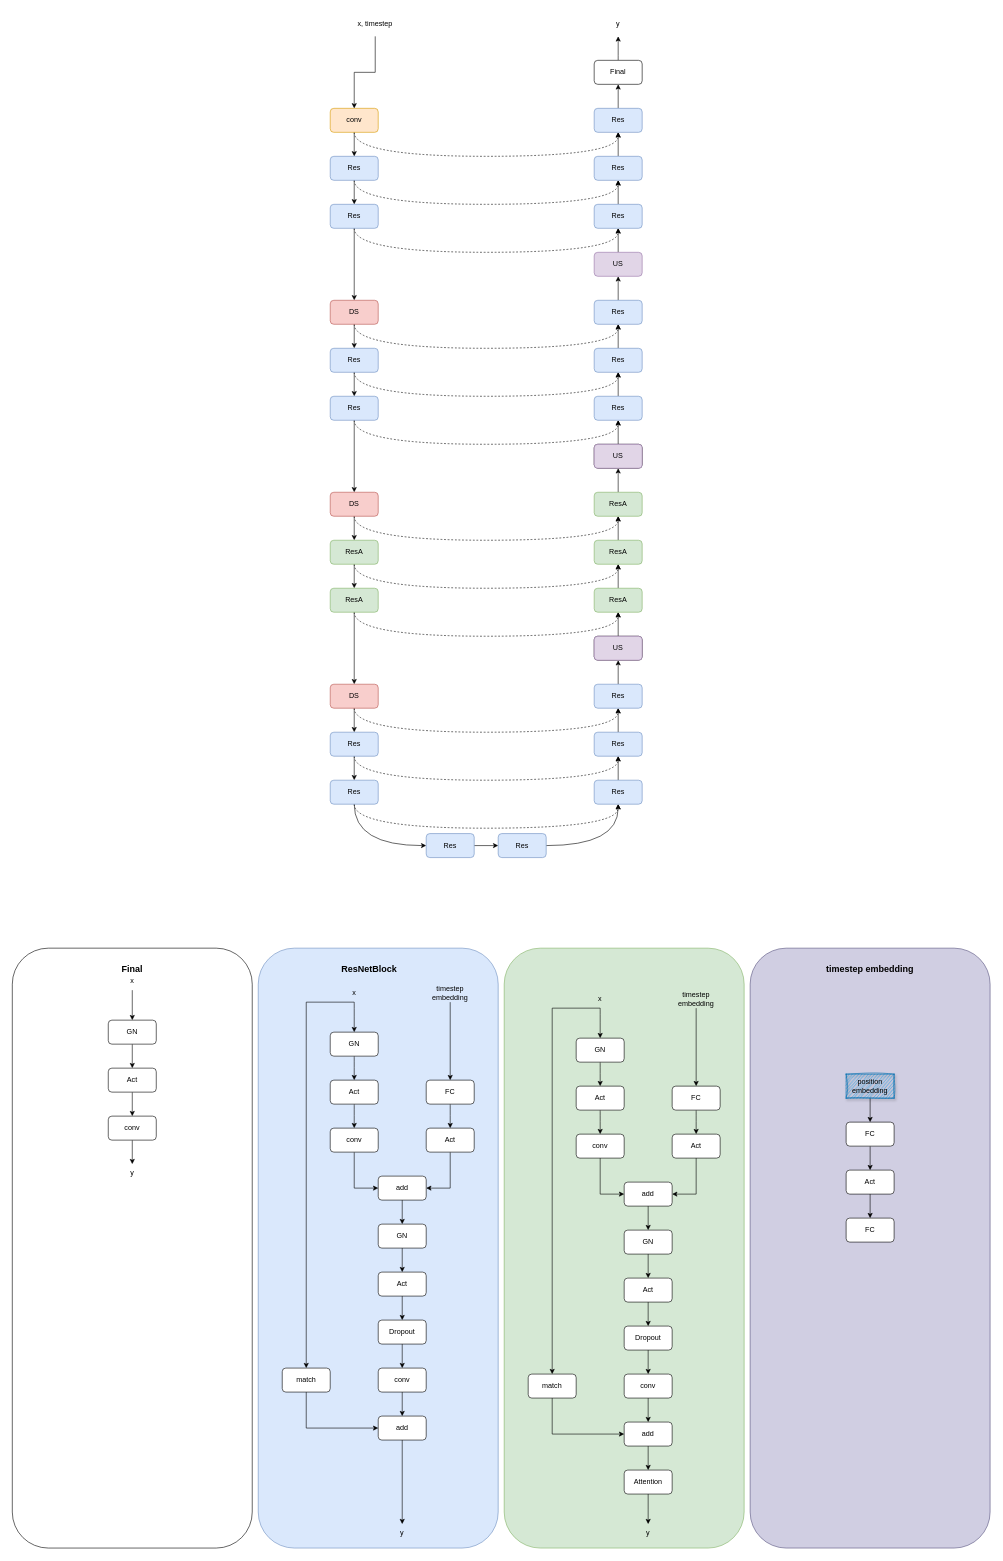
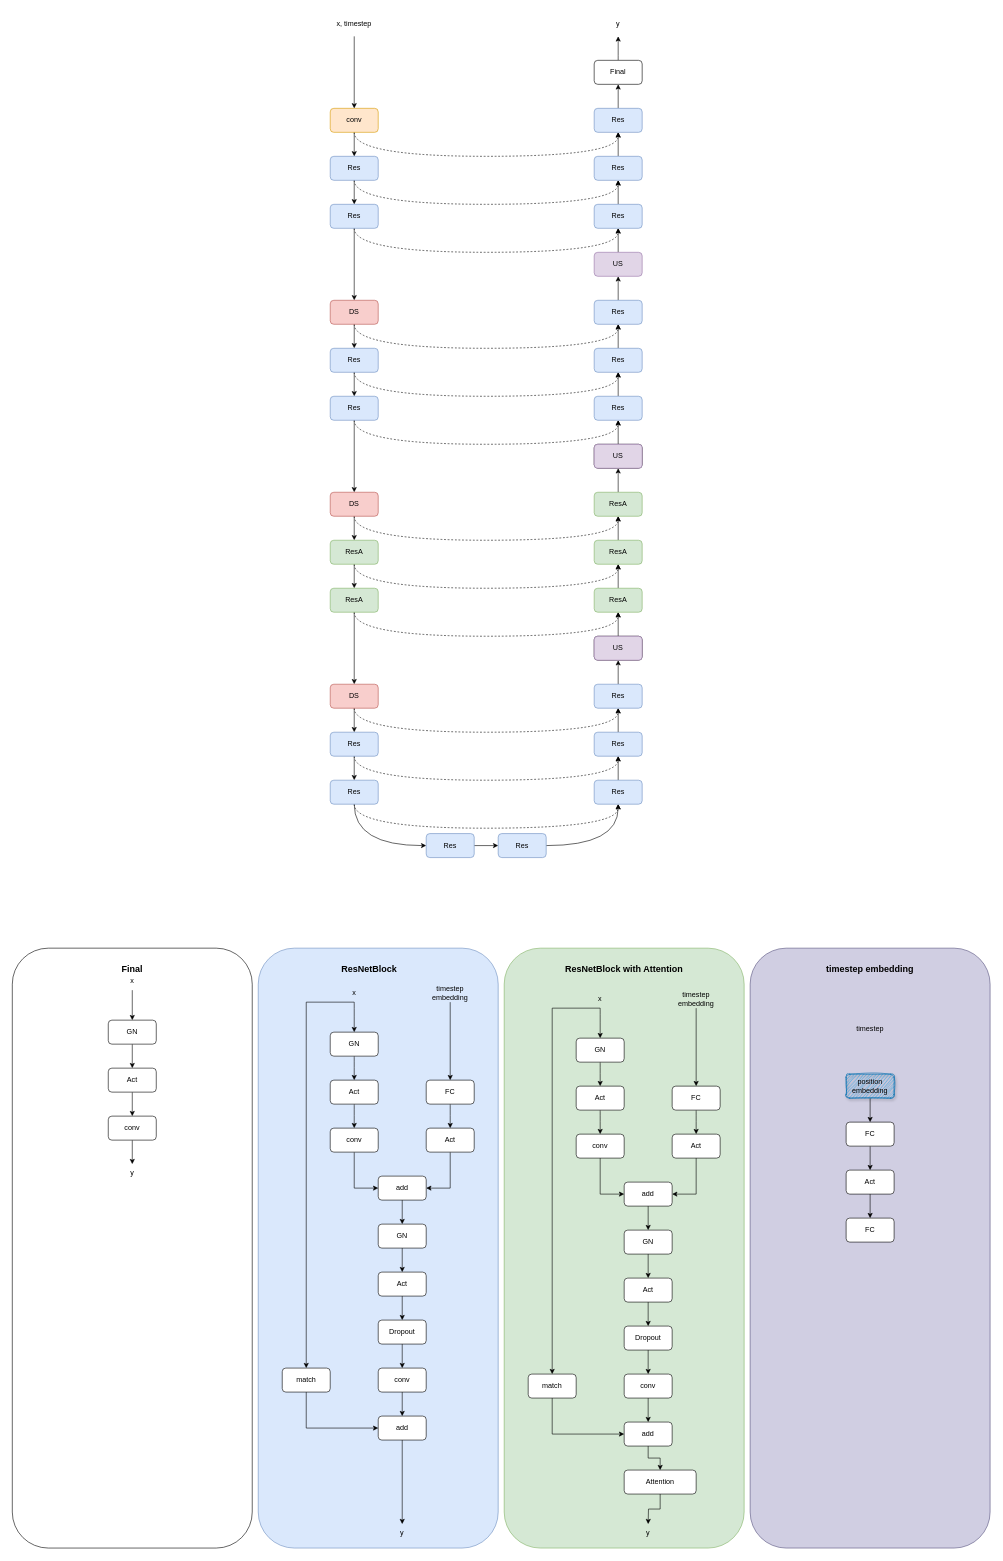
(375, 24) -> (354, 24)
none -> (624, 969)
none -> (870, 1029)
(870, 1086) -> (870, 1086)
(648, 1482) -> (660, 1482)
